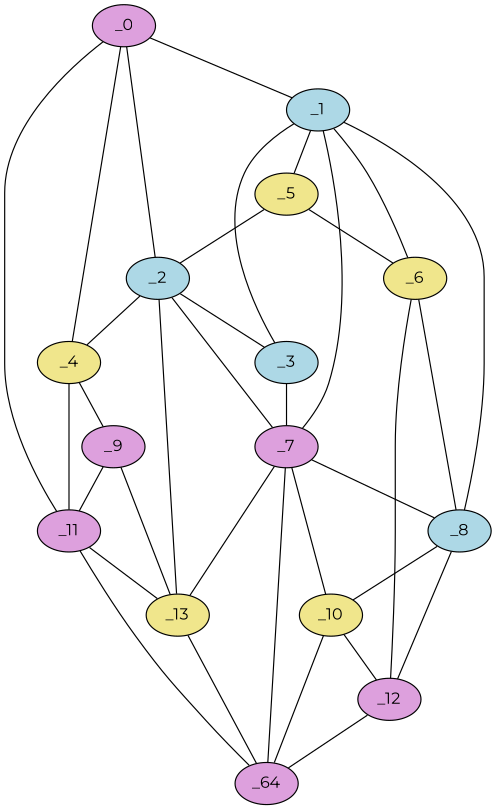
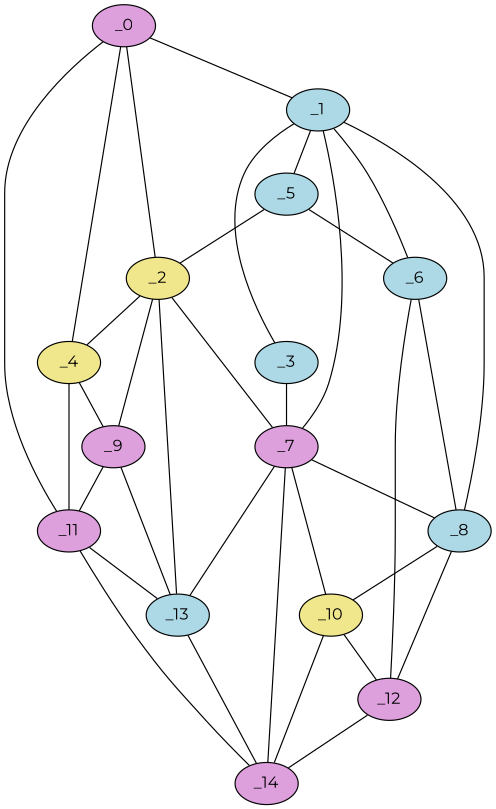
(287, 194) -> (287, 194)
(158, 278) -> (158, 278)
(415, 278) -> (415, 278)
(222, 321) -> (136, 363)
(178, 615) -> (178, 615)
(267, 784) -> (267, 784)
